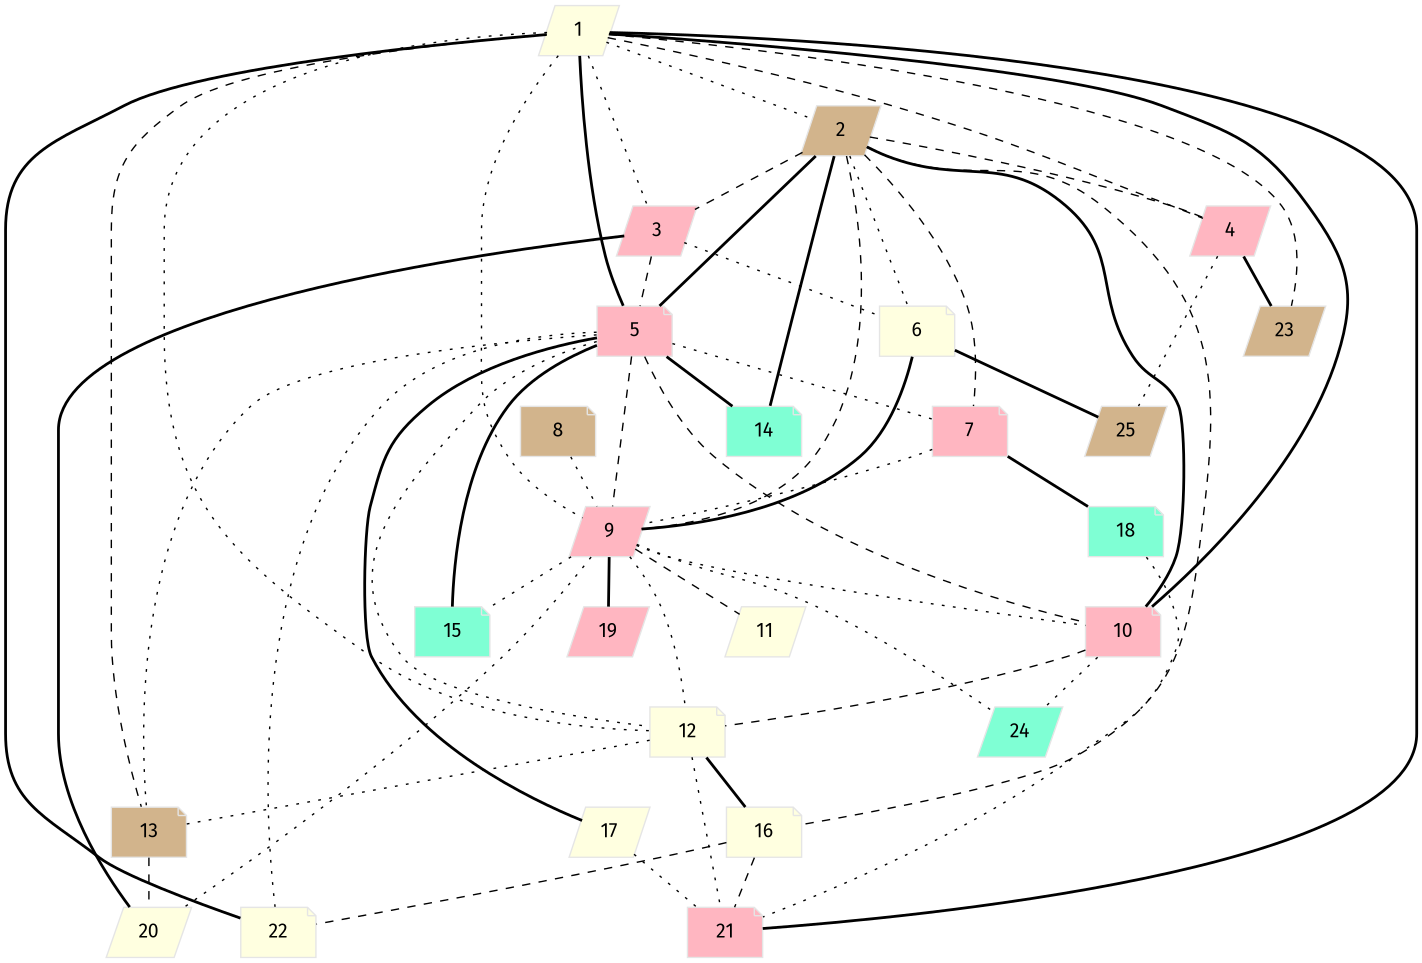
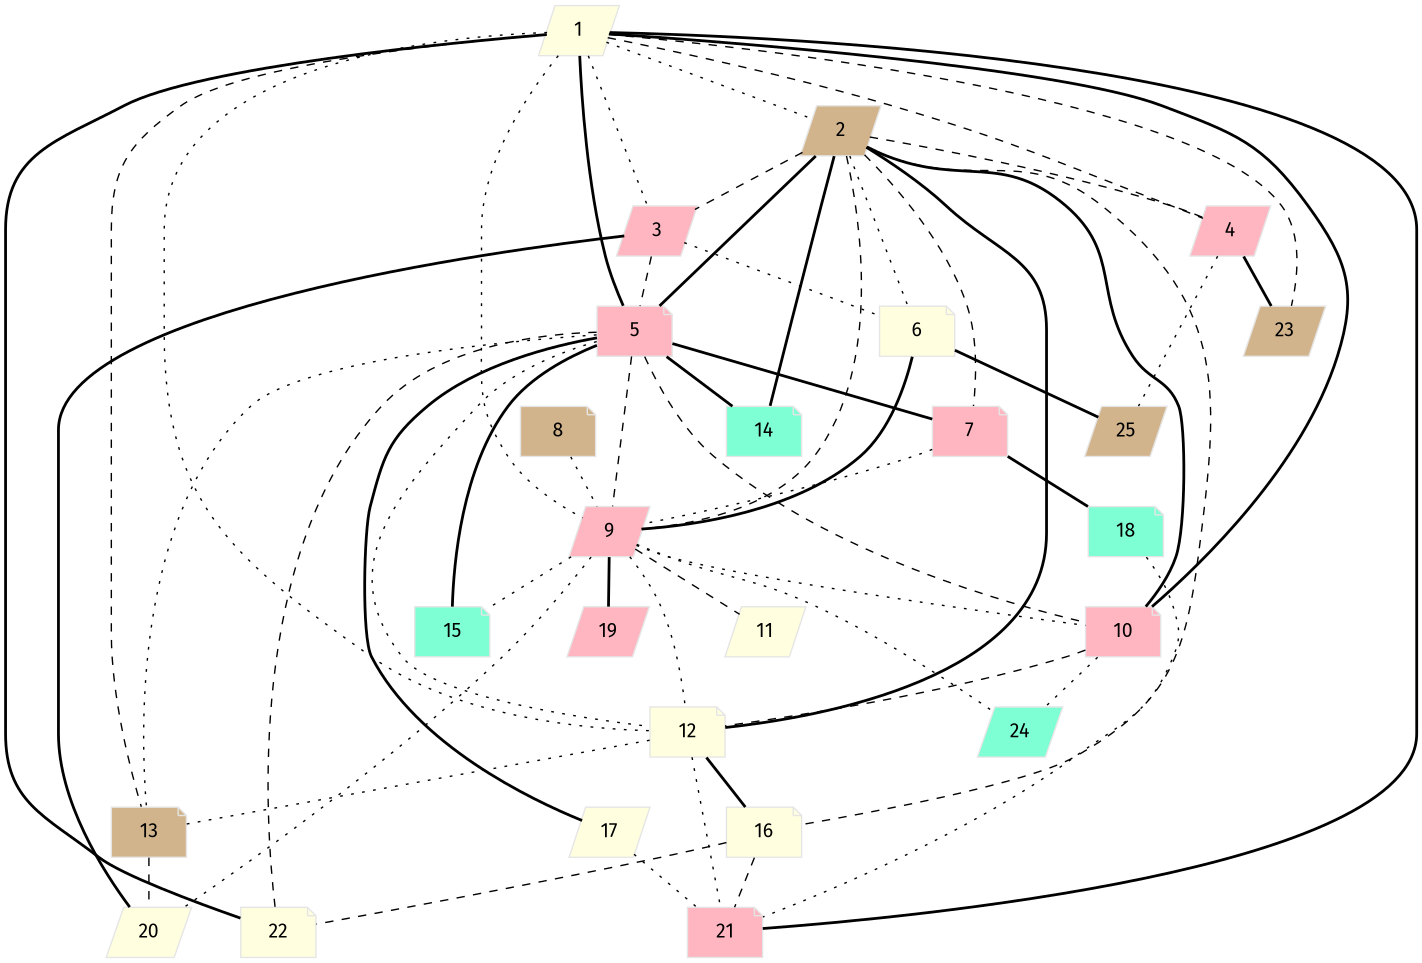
(802, 381) -> (802, 381)
none -> (1047, 502)
(307, 532) -> (307, 532)
